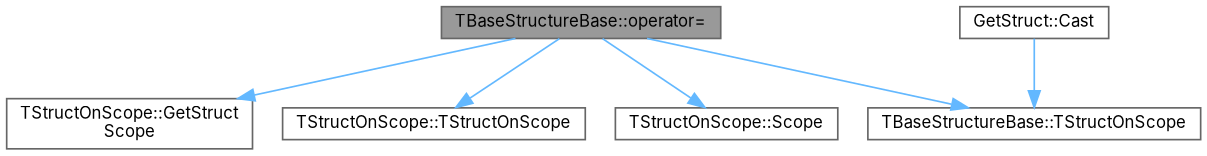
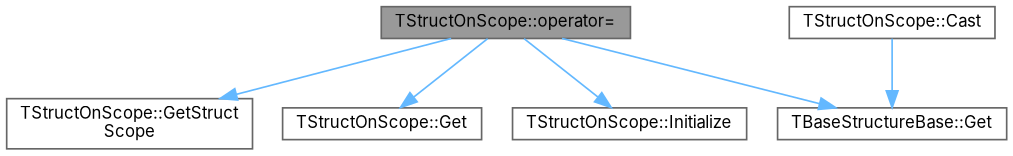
(581, 23) -> (506, 23)
(1034, 23) -> (892, 23)
(434, 124) -> (382, 124)
(727, 124) -> (630, 124)
(1034, 124) -> (892, 124)
